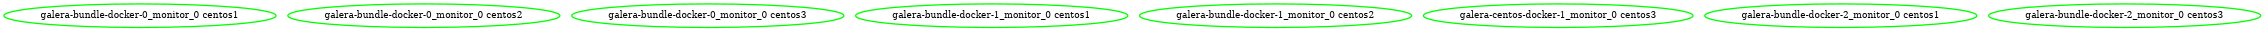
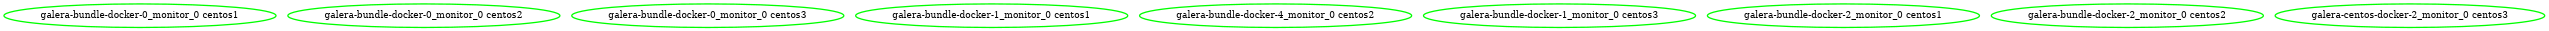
(1276, 16) -> (1276, 16)
(1558, 16) -> (1560, 16)
(2125, 16) -> (2410, 16)
none -> (2127, 16)
